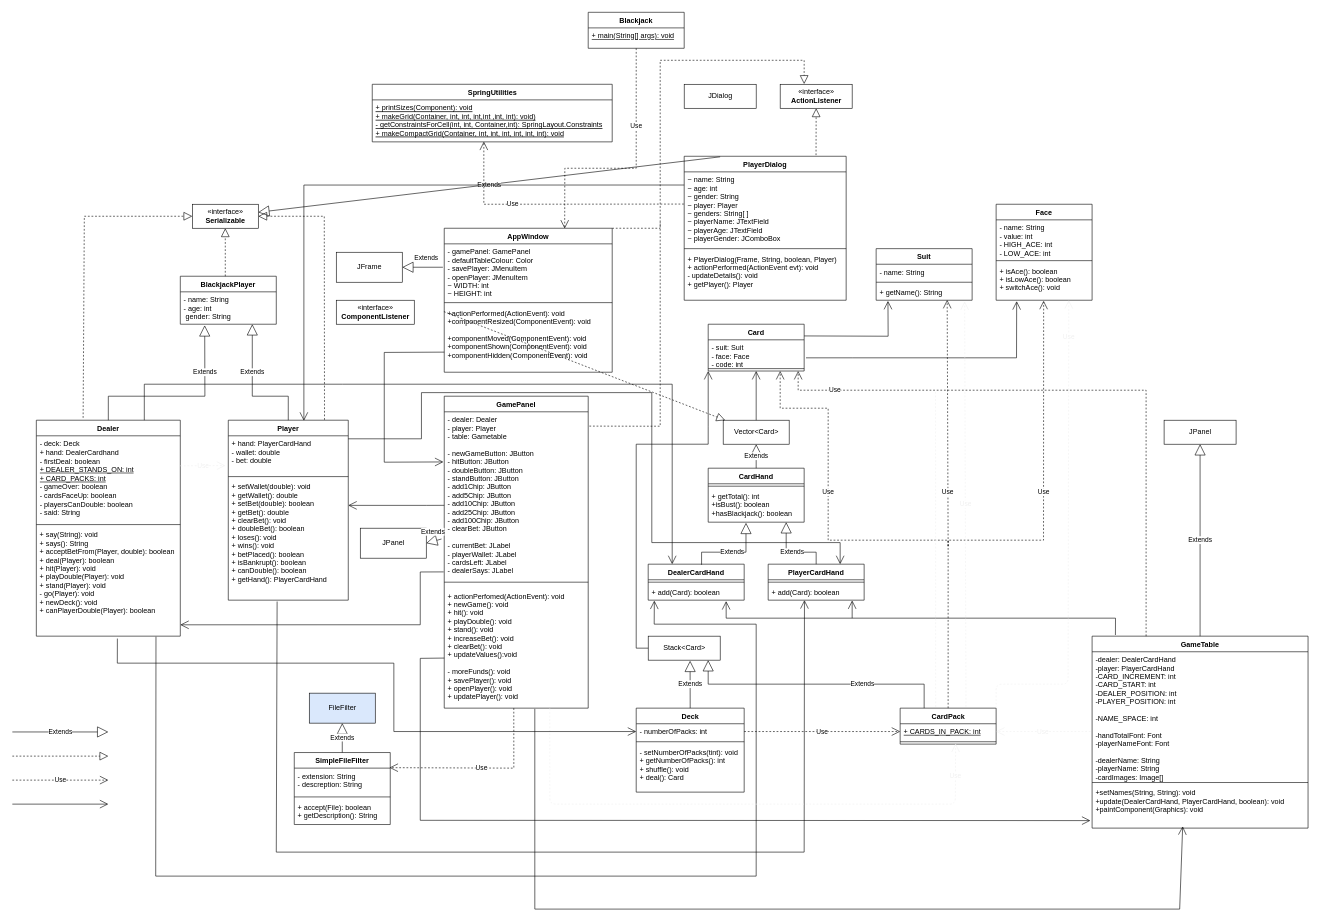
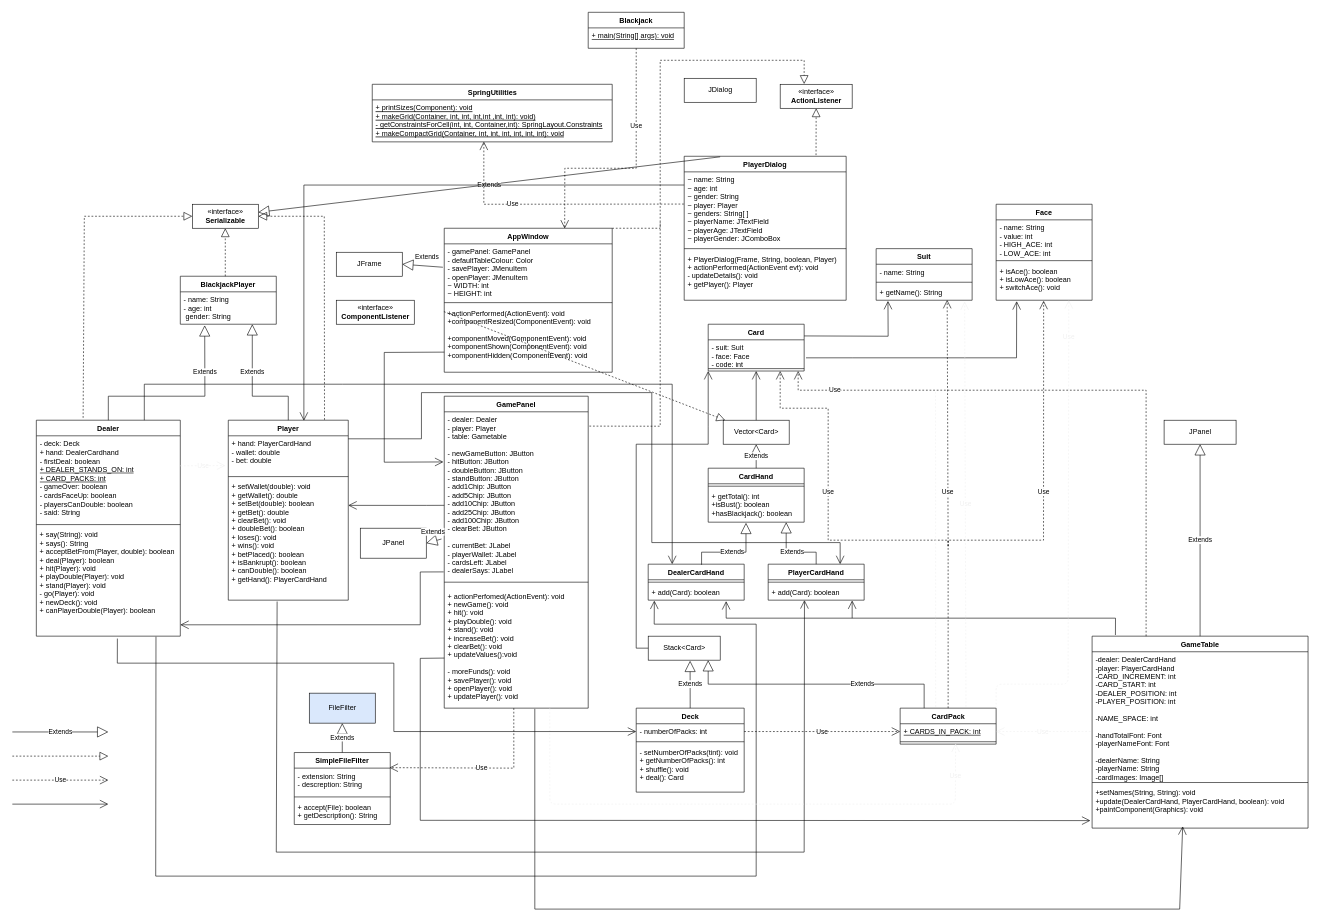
(720, 96) -> (720, 90)
(369, 267) -> (369, 264)
